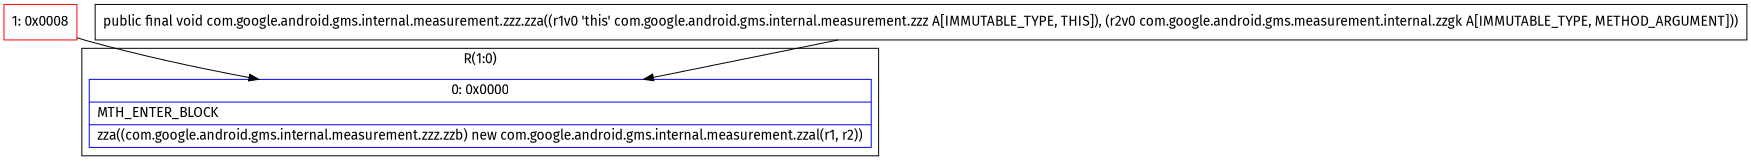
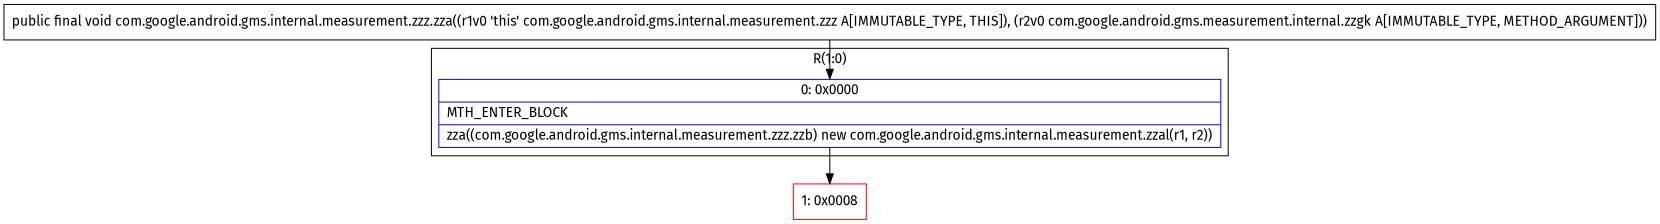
(163, 60) -> (830, 162)
